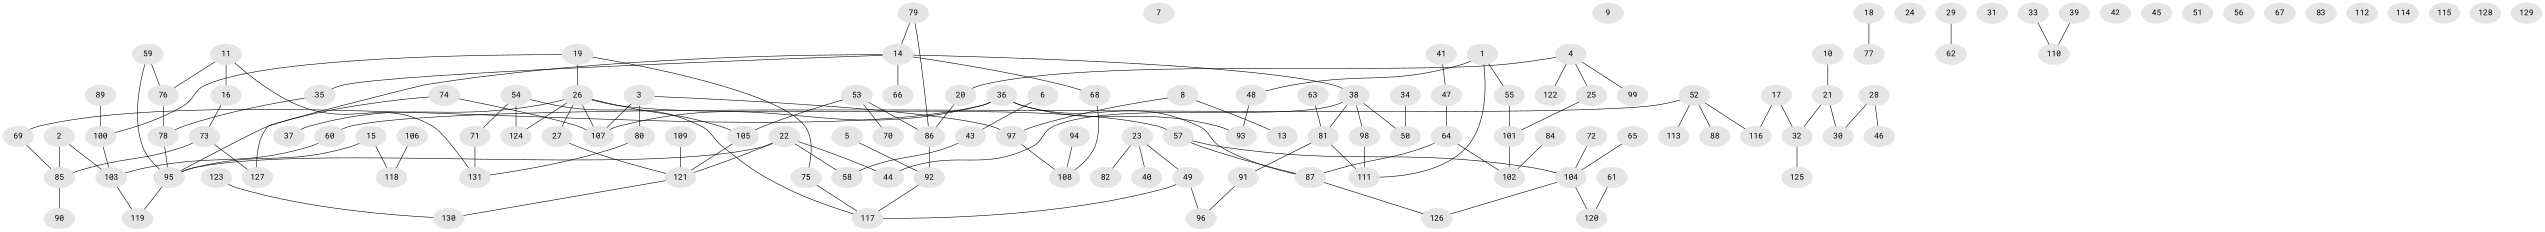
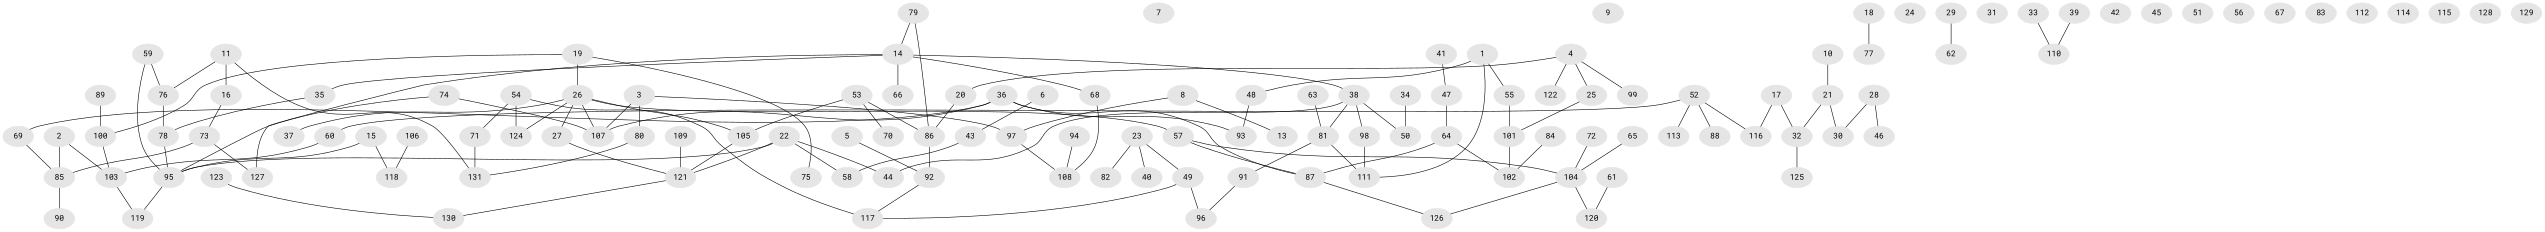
(837, 198) -> none
